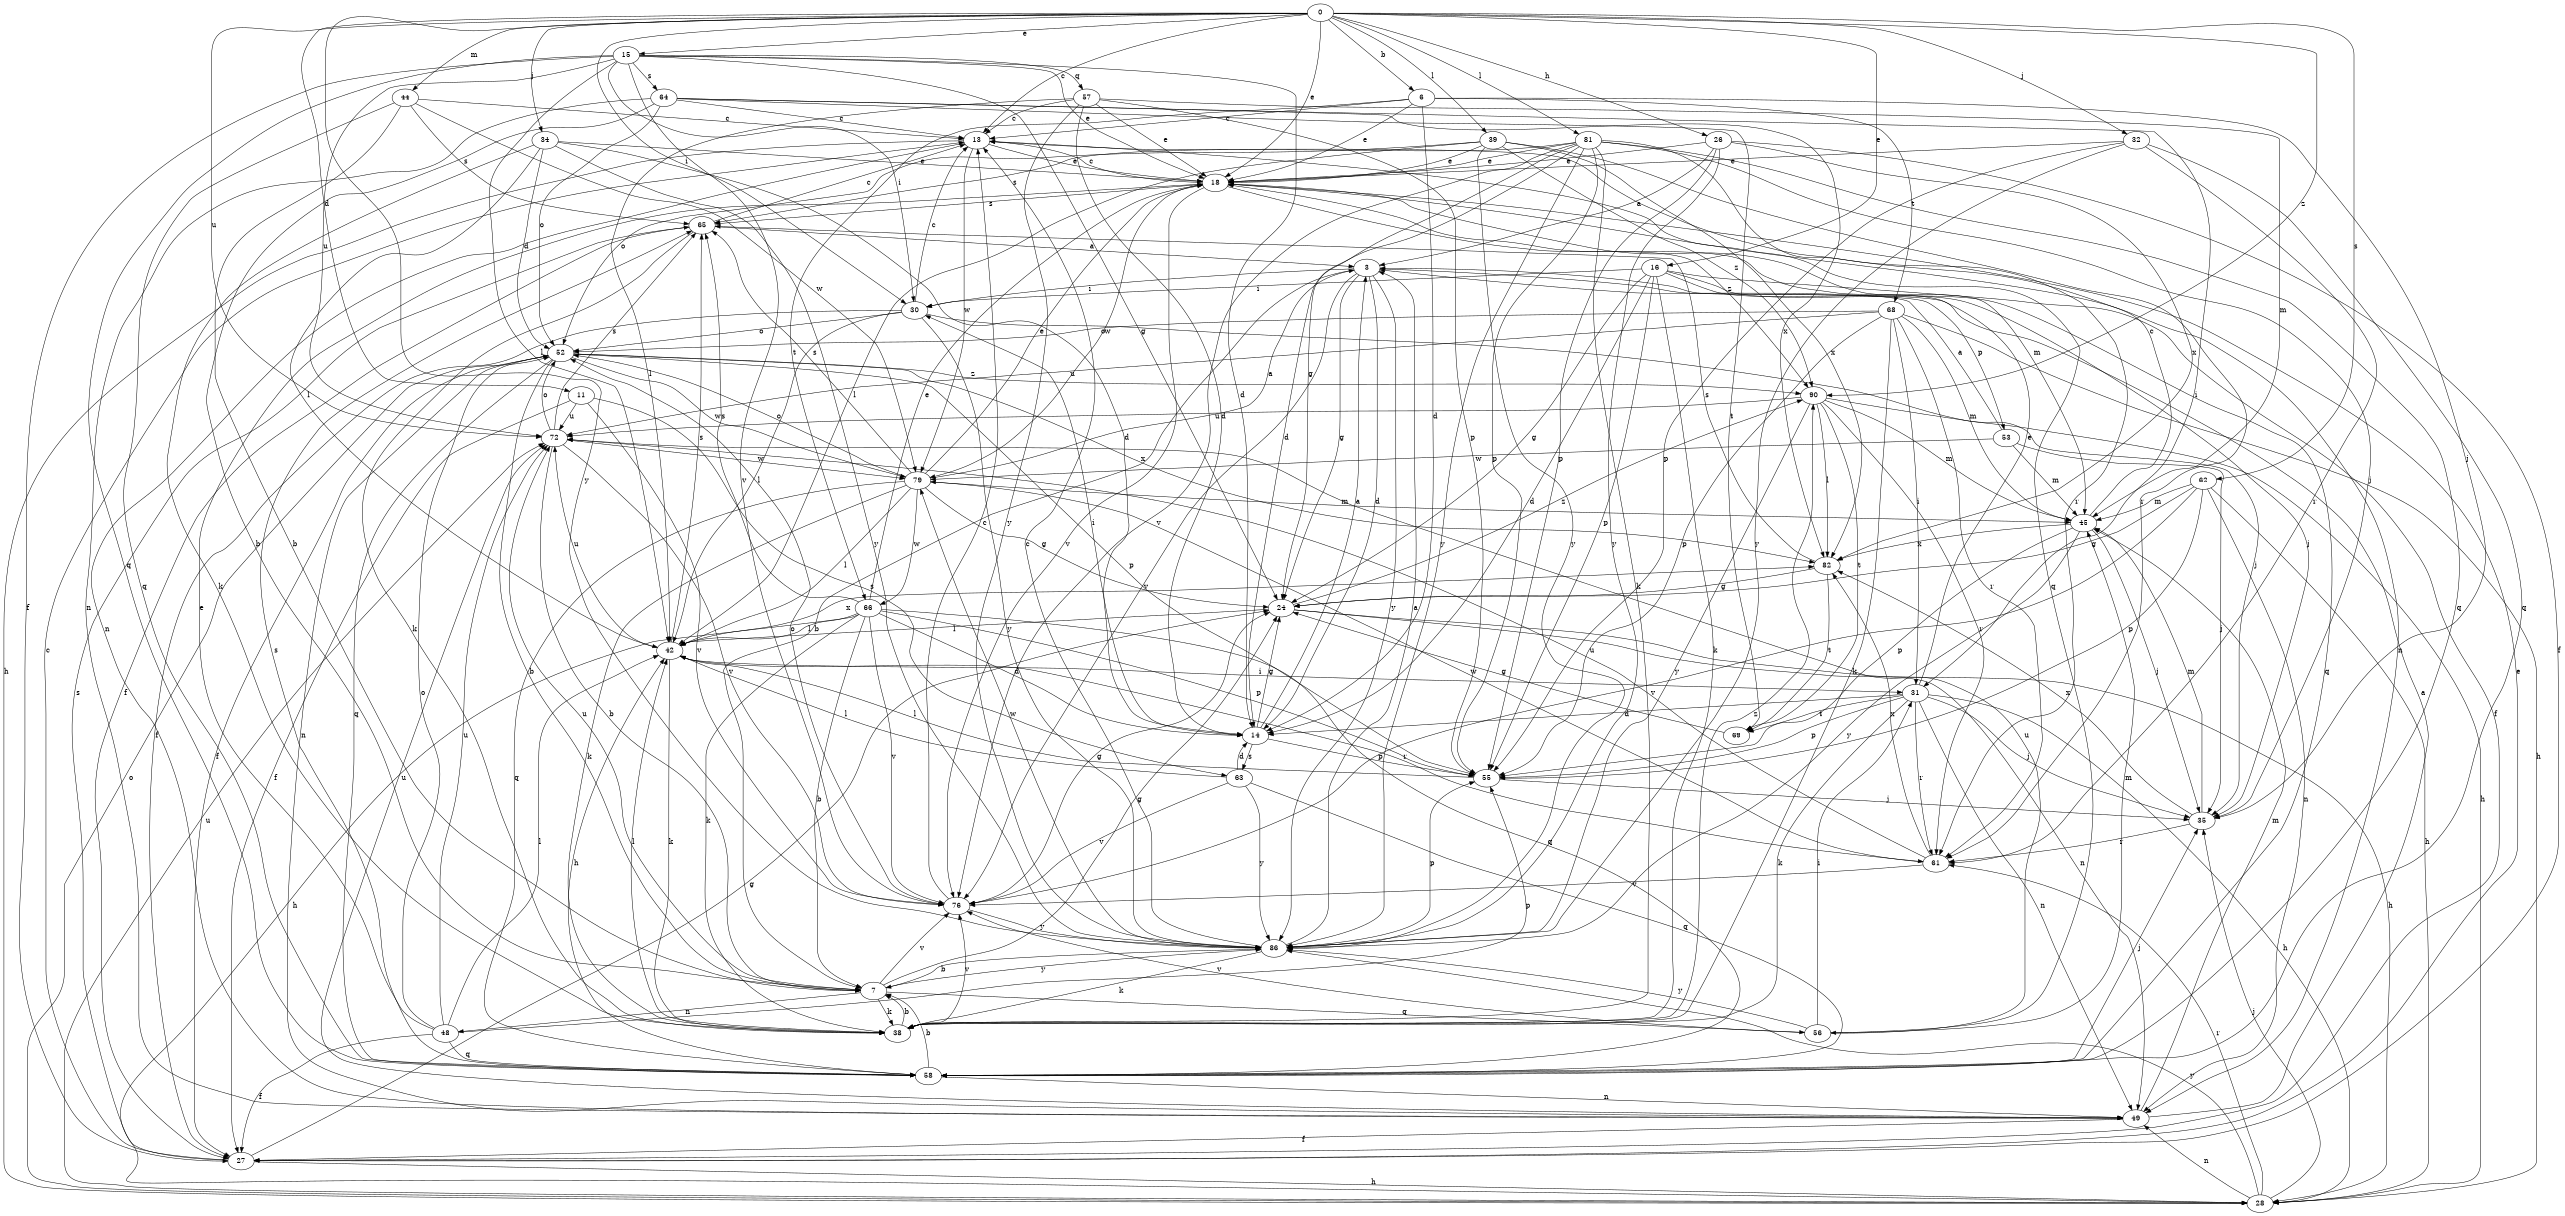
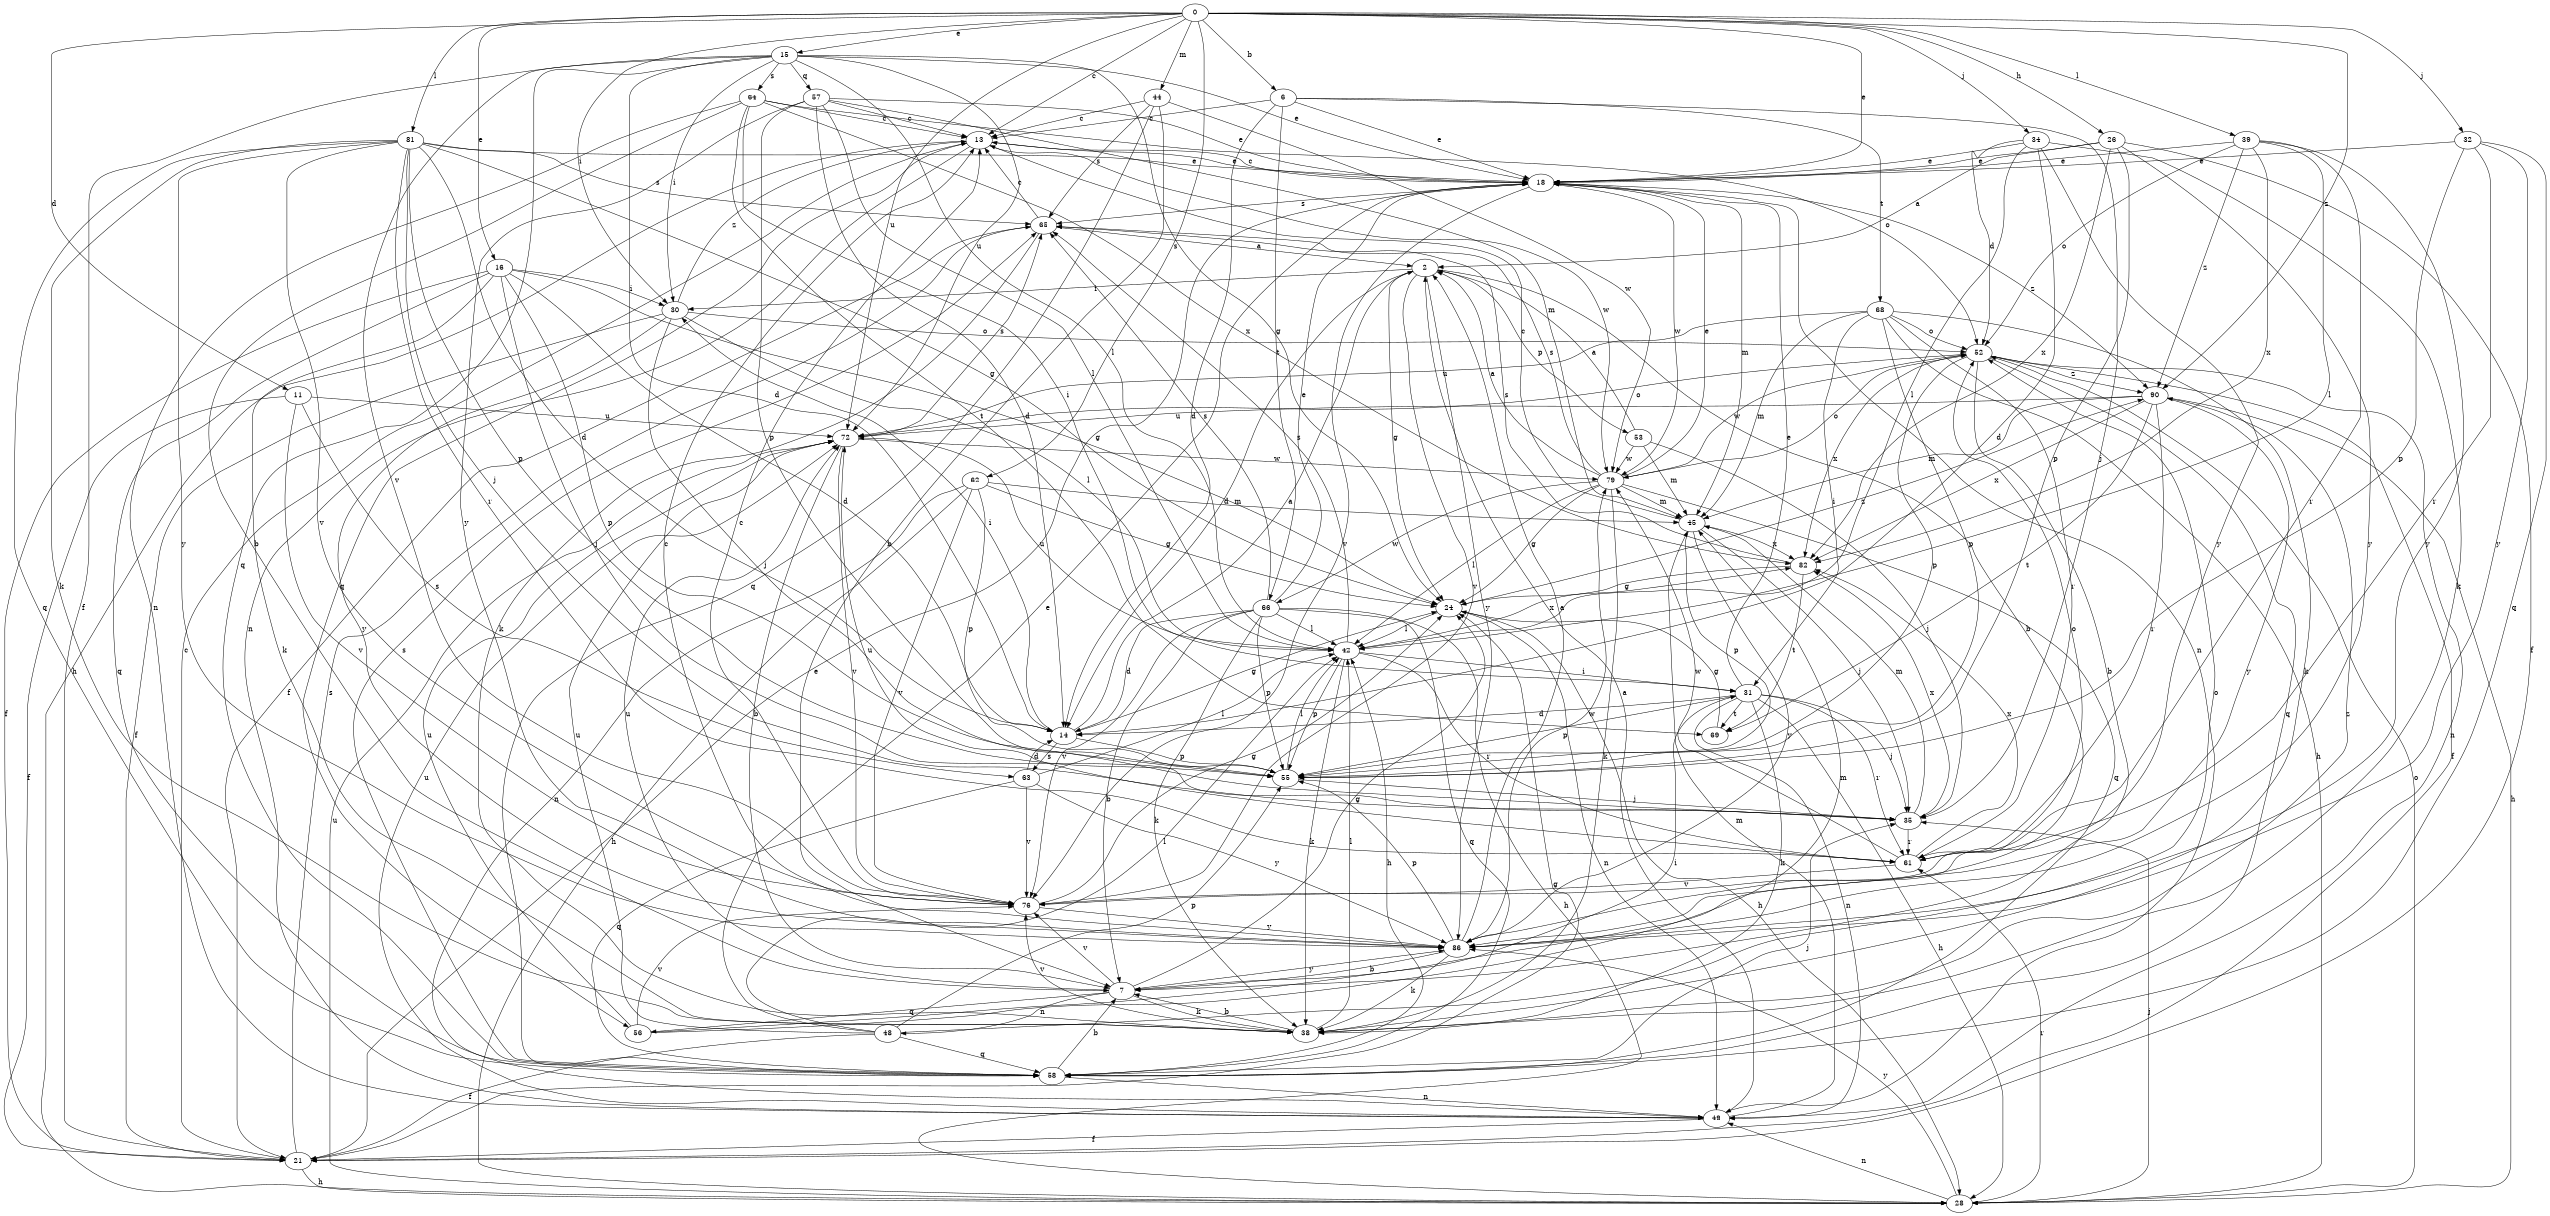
(934, 225) -> (734, 225)
(1367, 268) -> (1425, 268)
(401, 310) -> none
(1828, 481) -> (1997, 481)
none -> (1312, 713)
(1551, 978) -> none
(241, 1161) -> (298, 1161)
